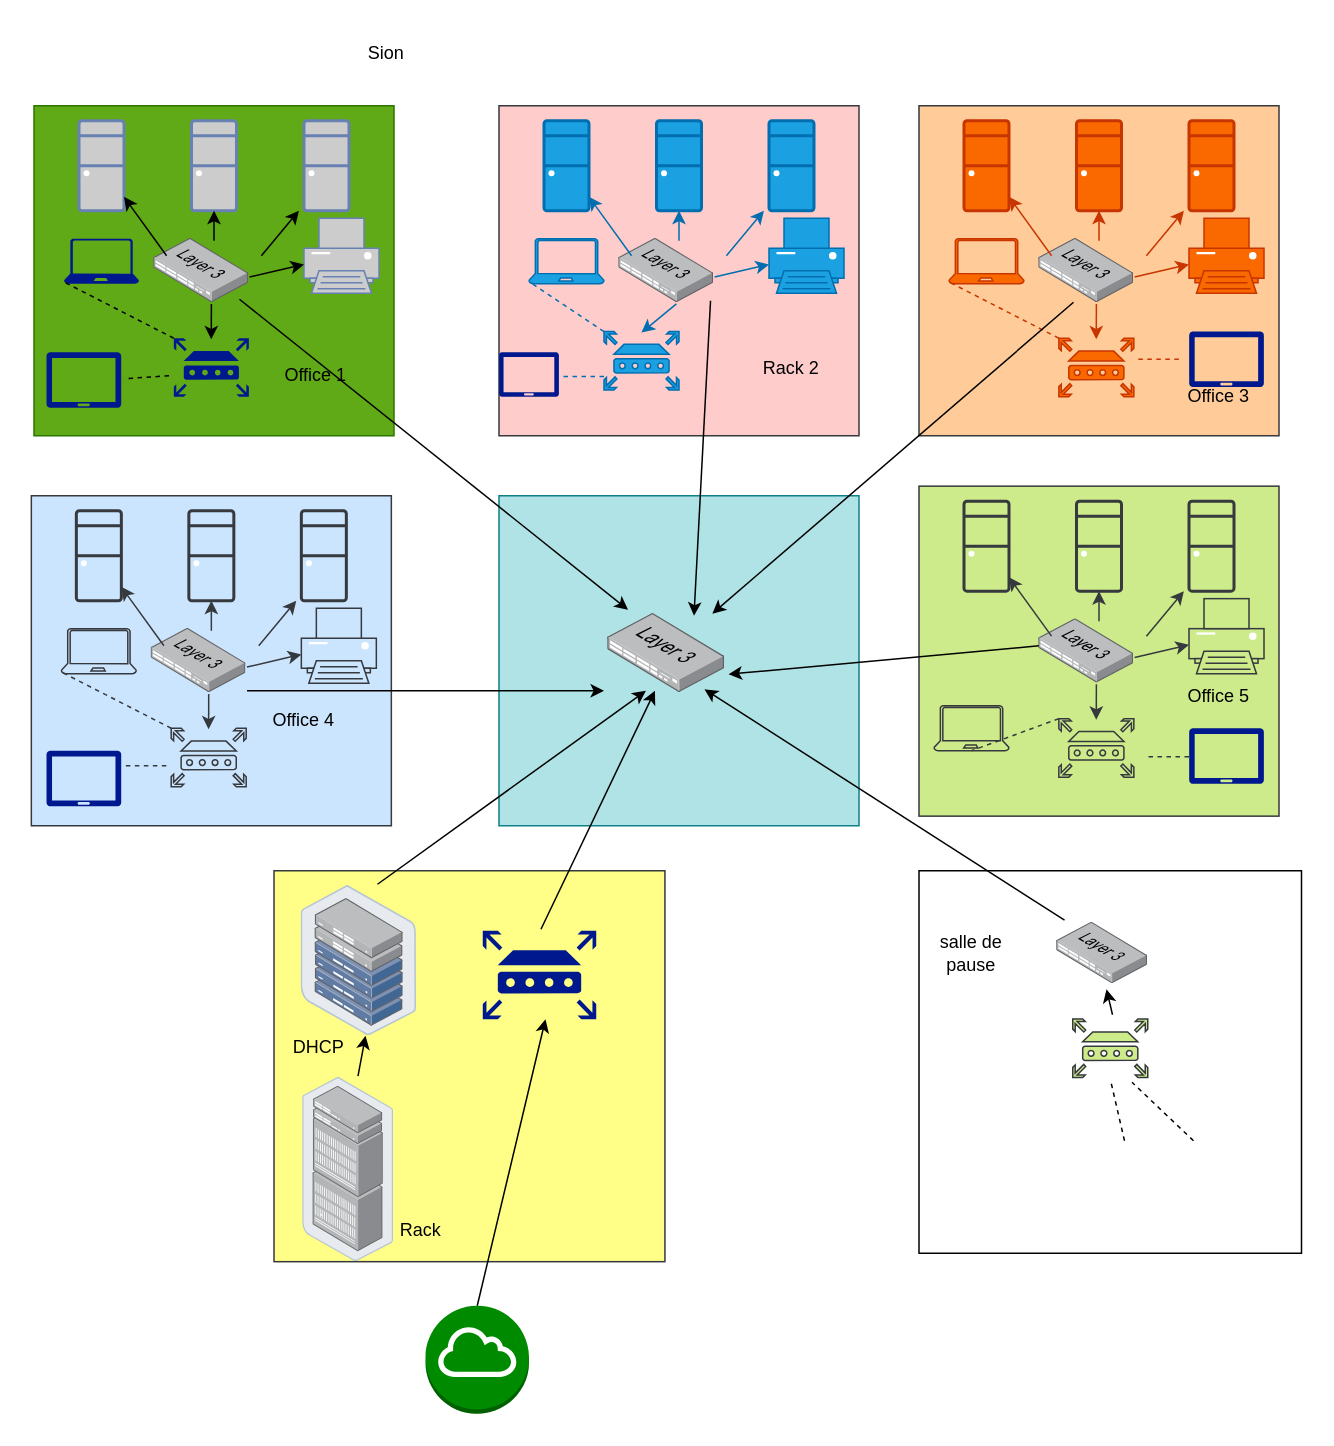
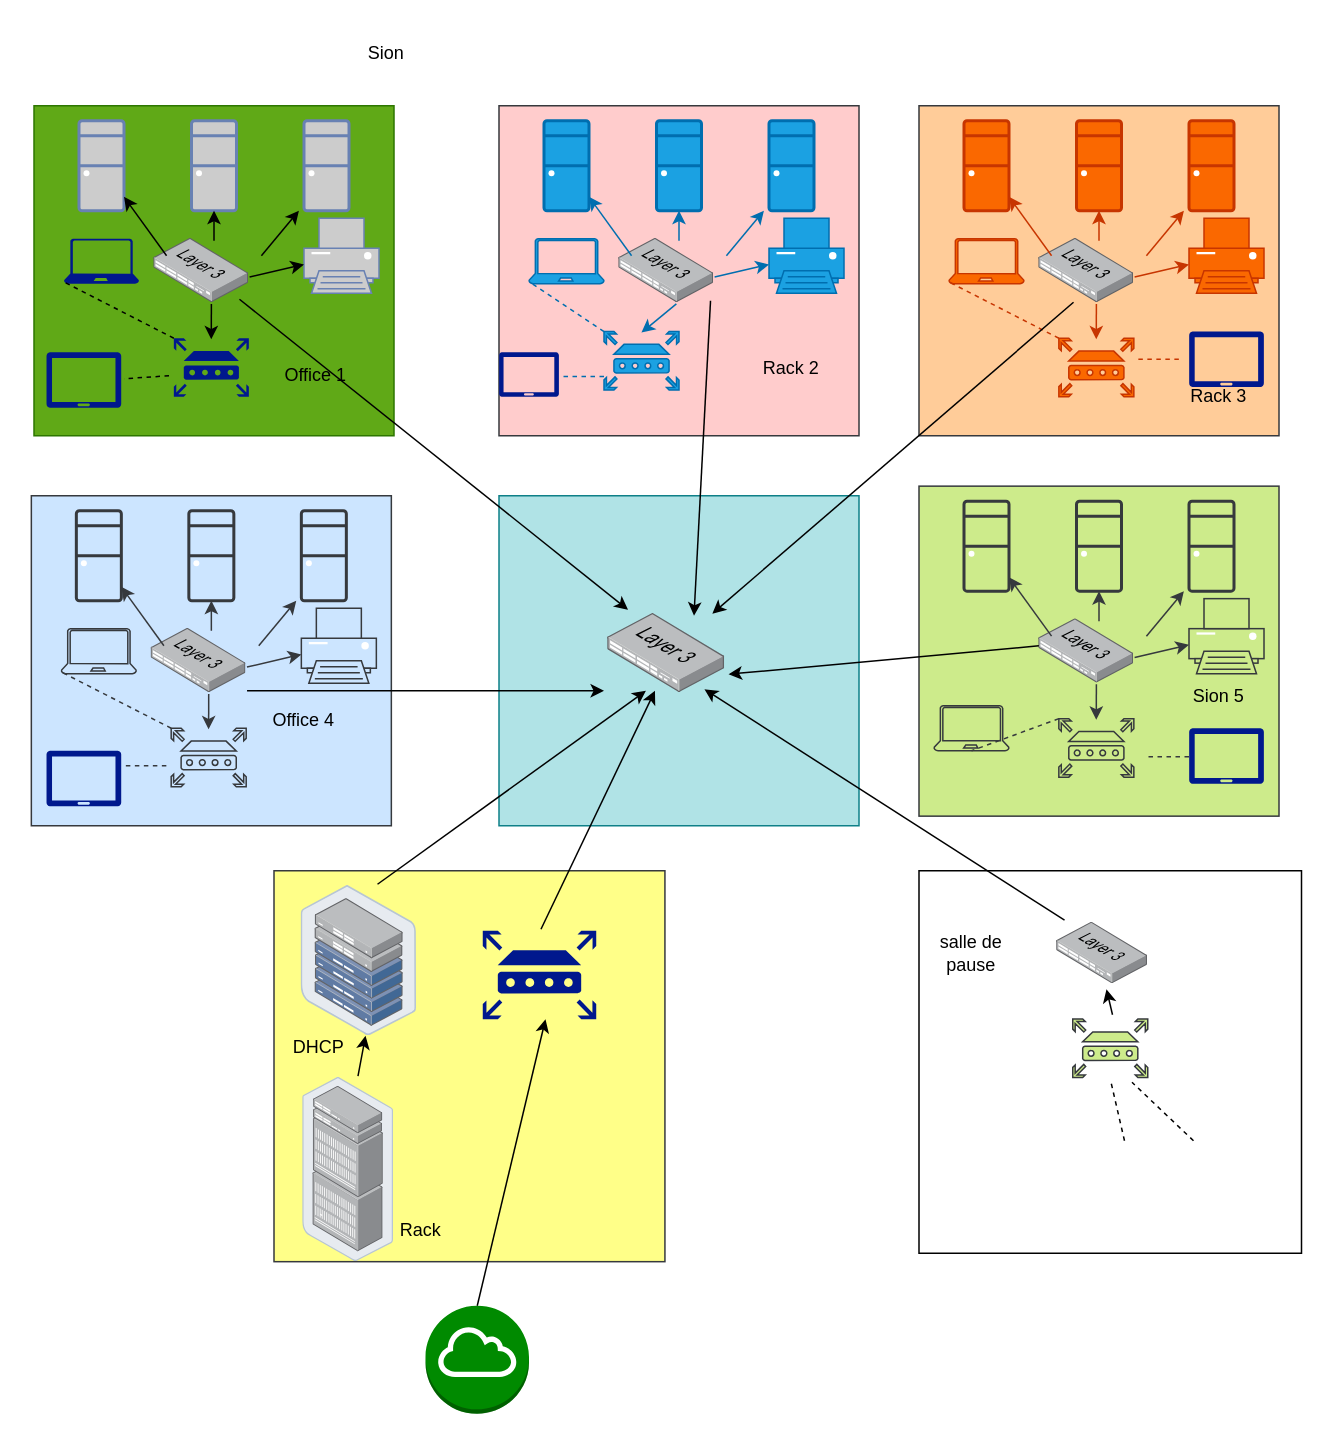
(1219, 397) -> (1219, 397)
(1219, 697) -> (1219, 697)
